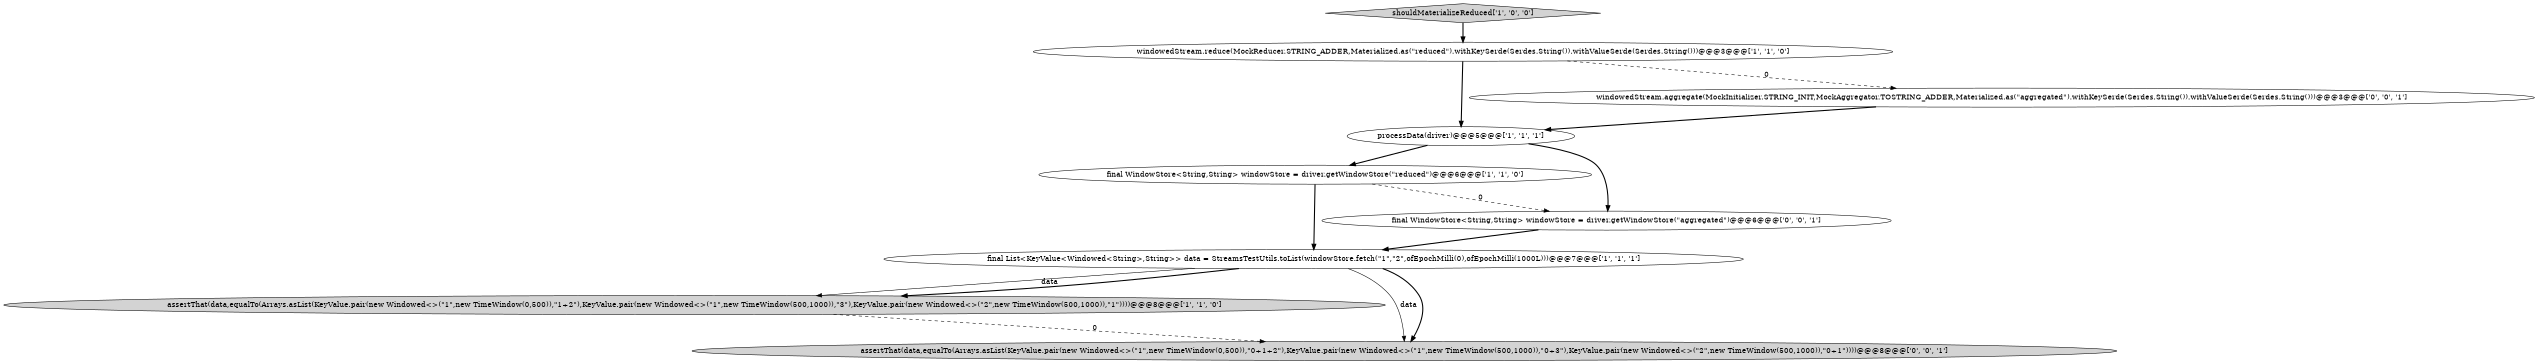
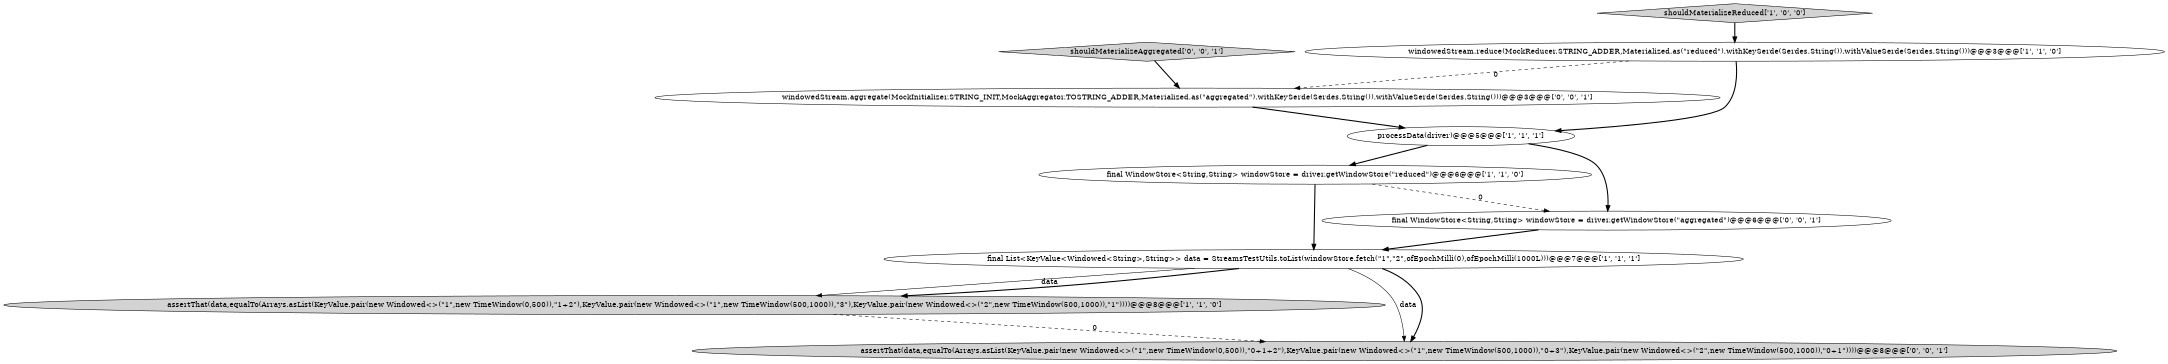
none -> (1147, 52)
